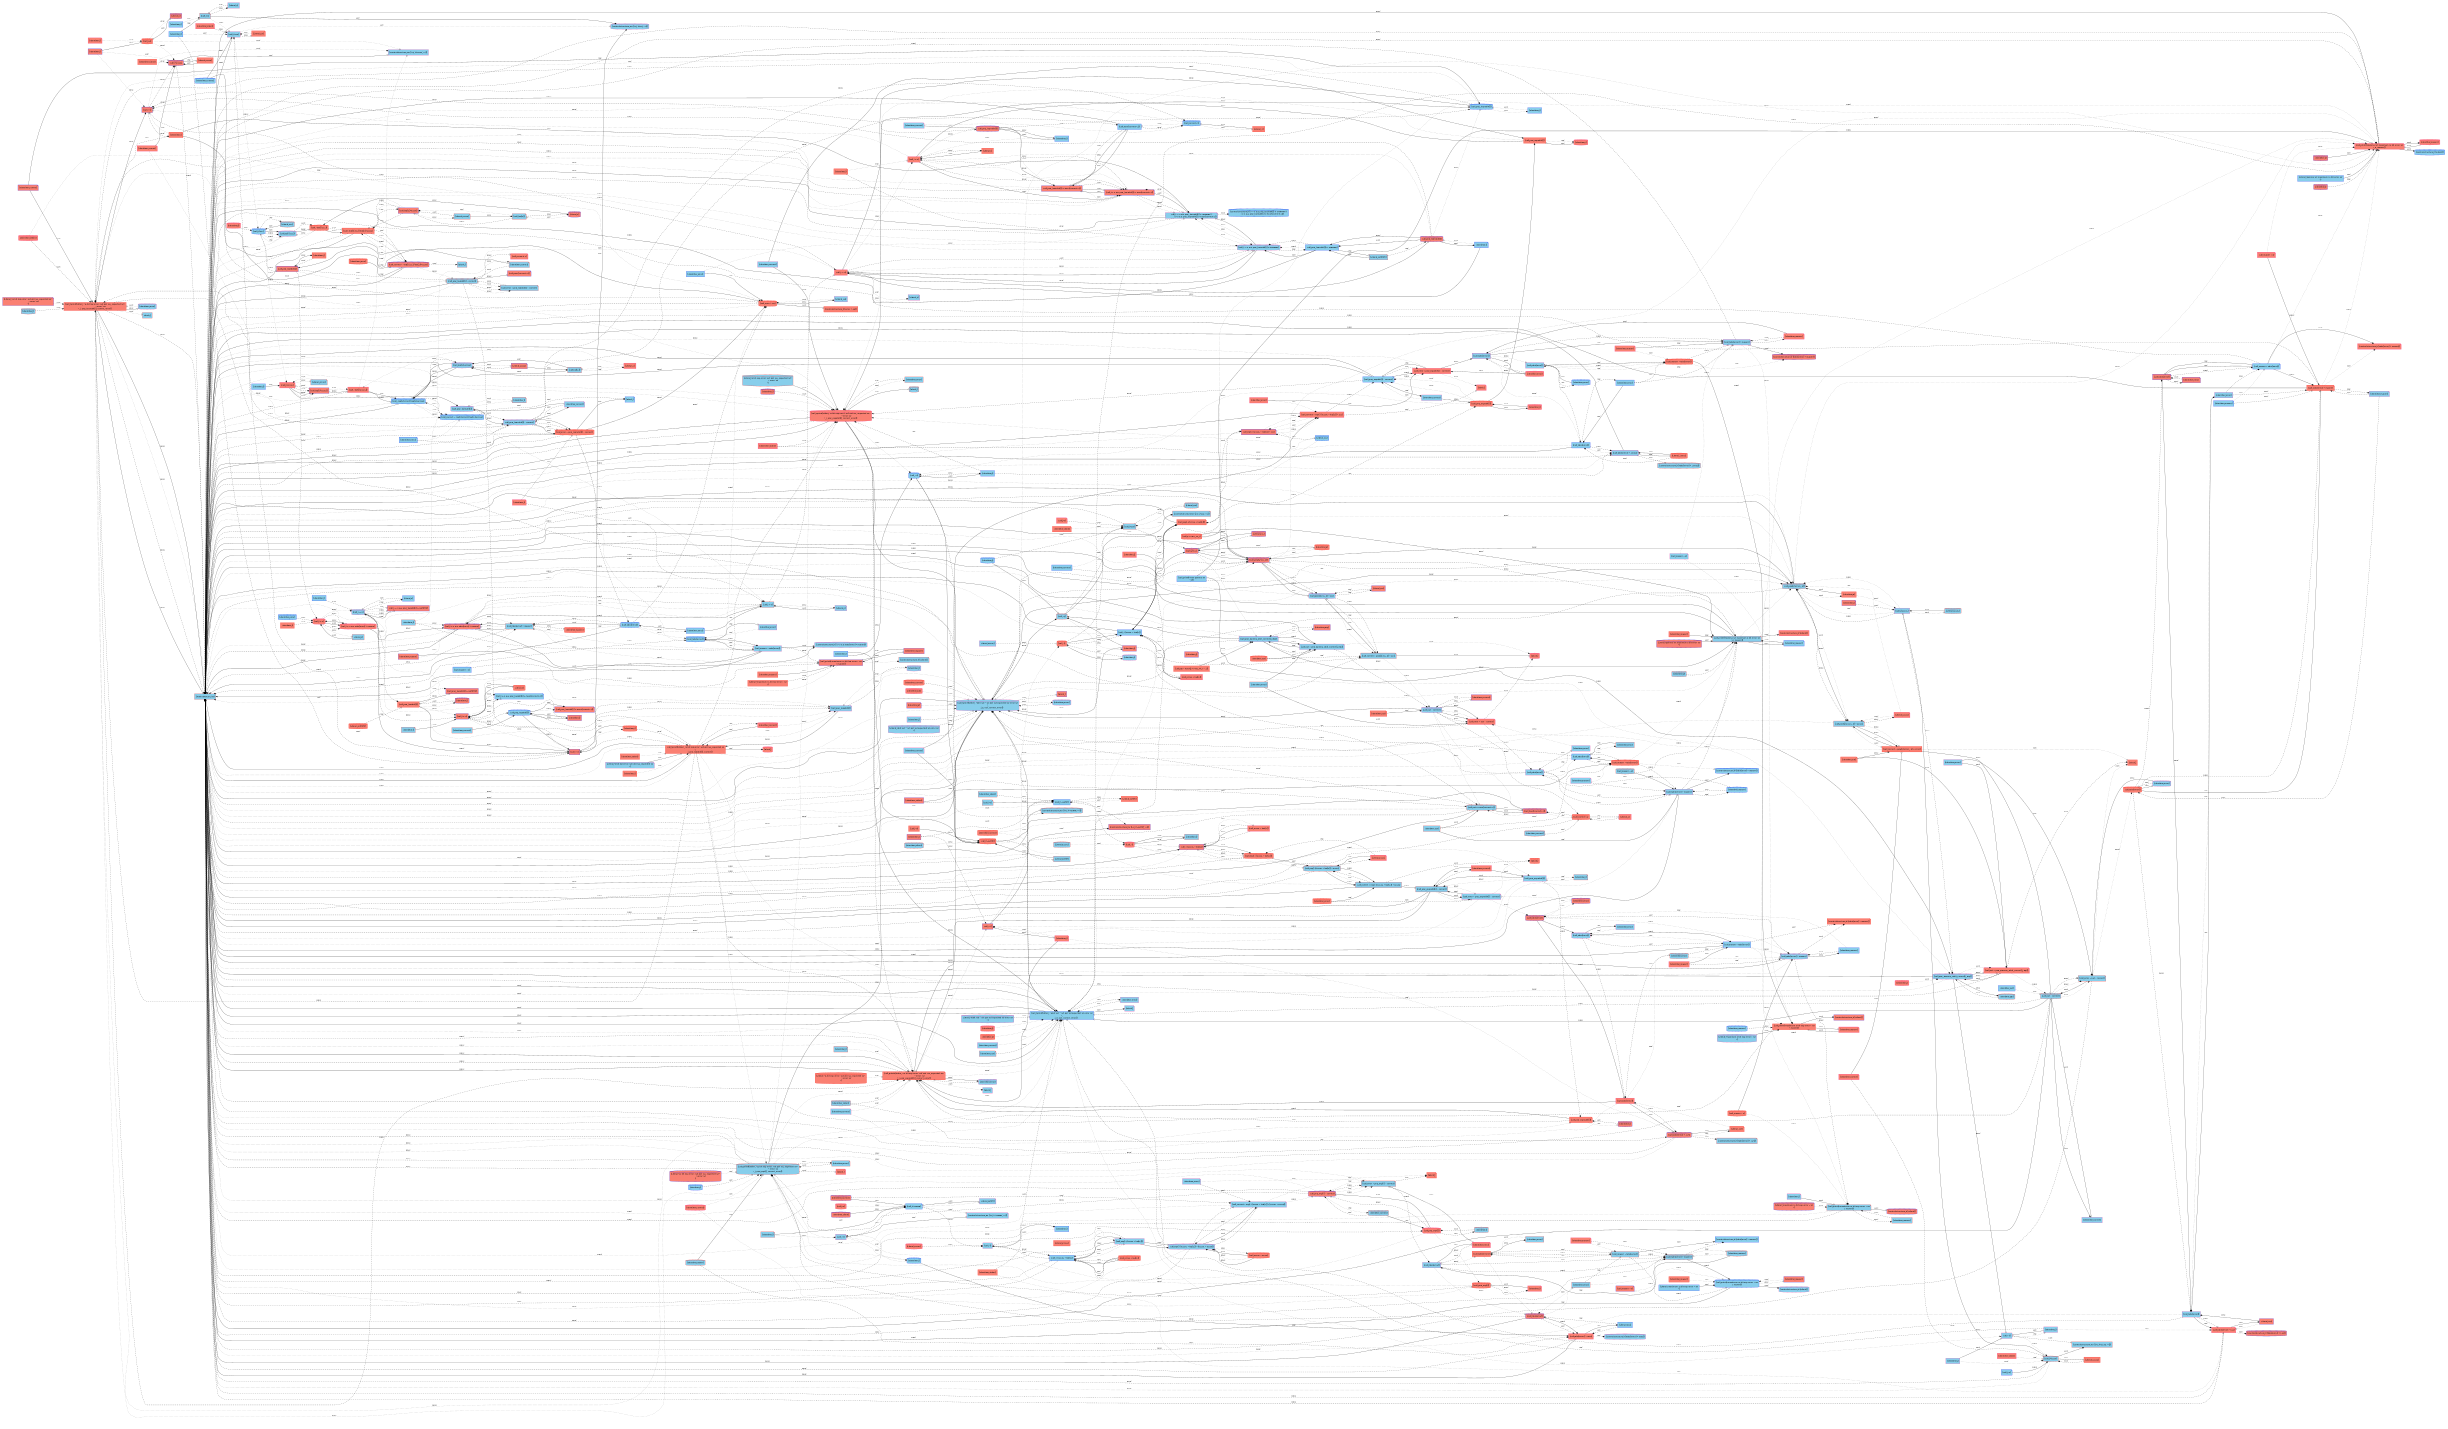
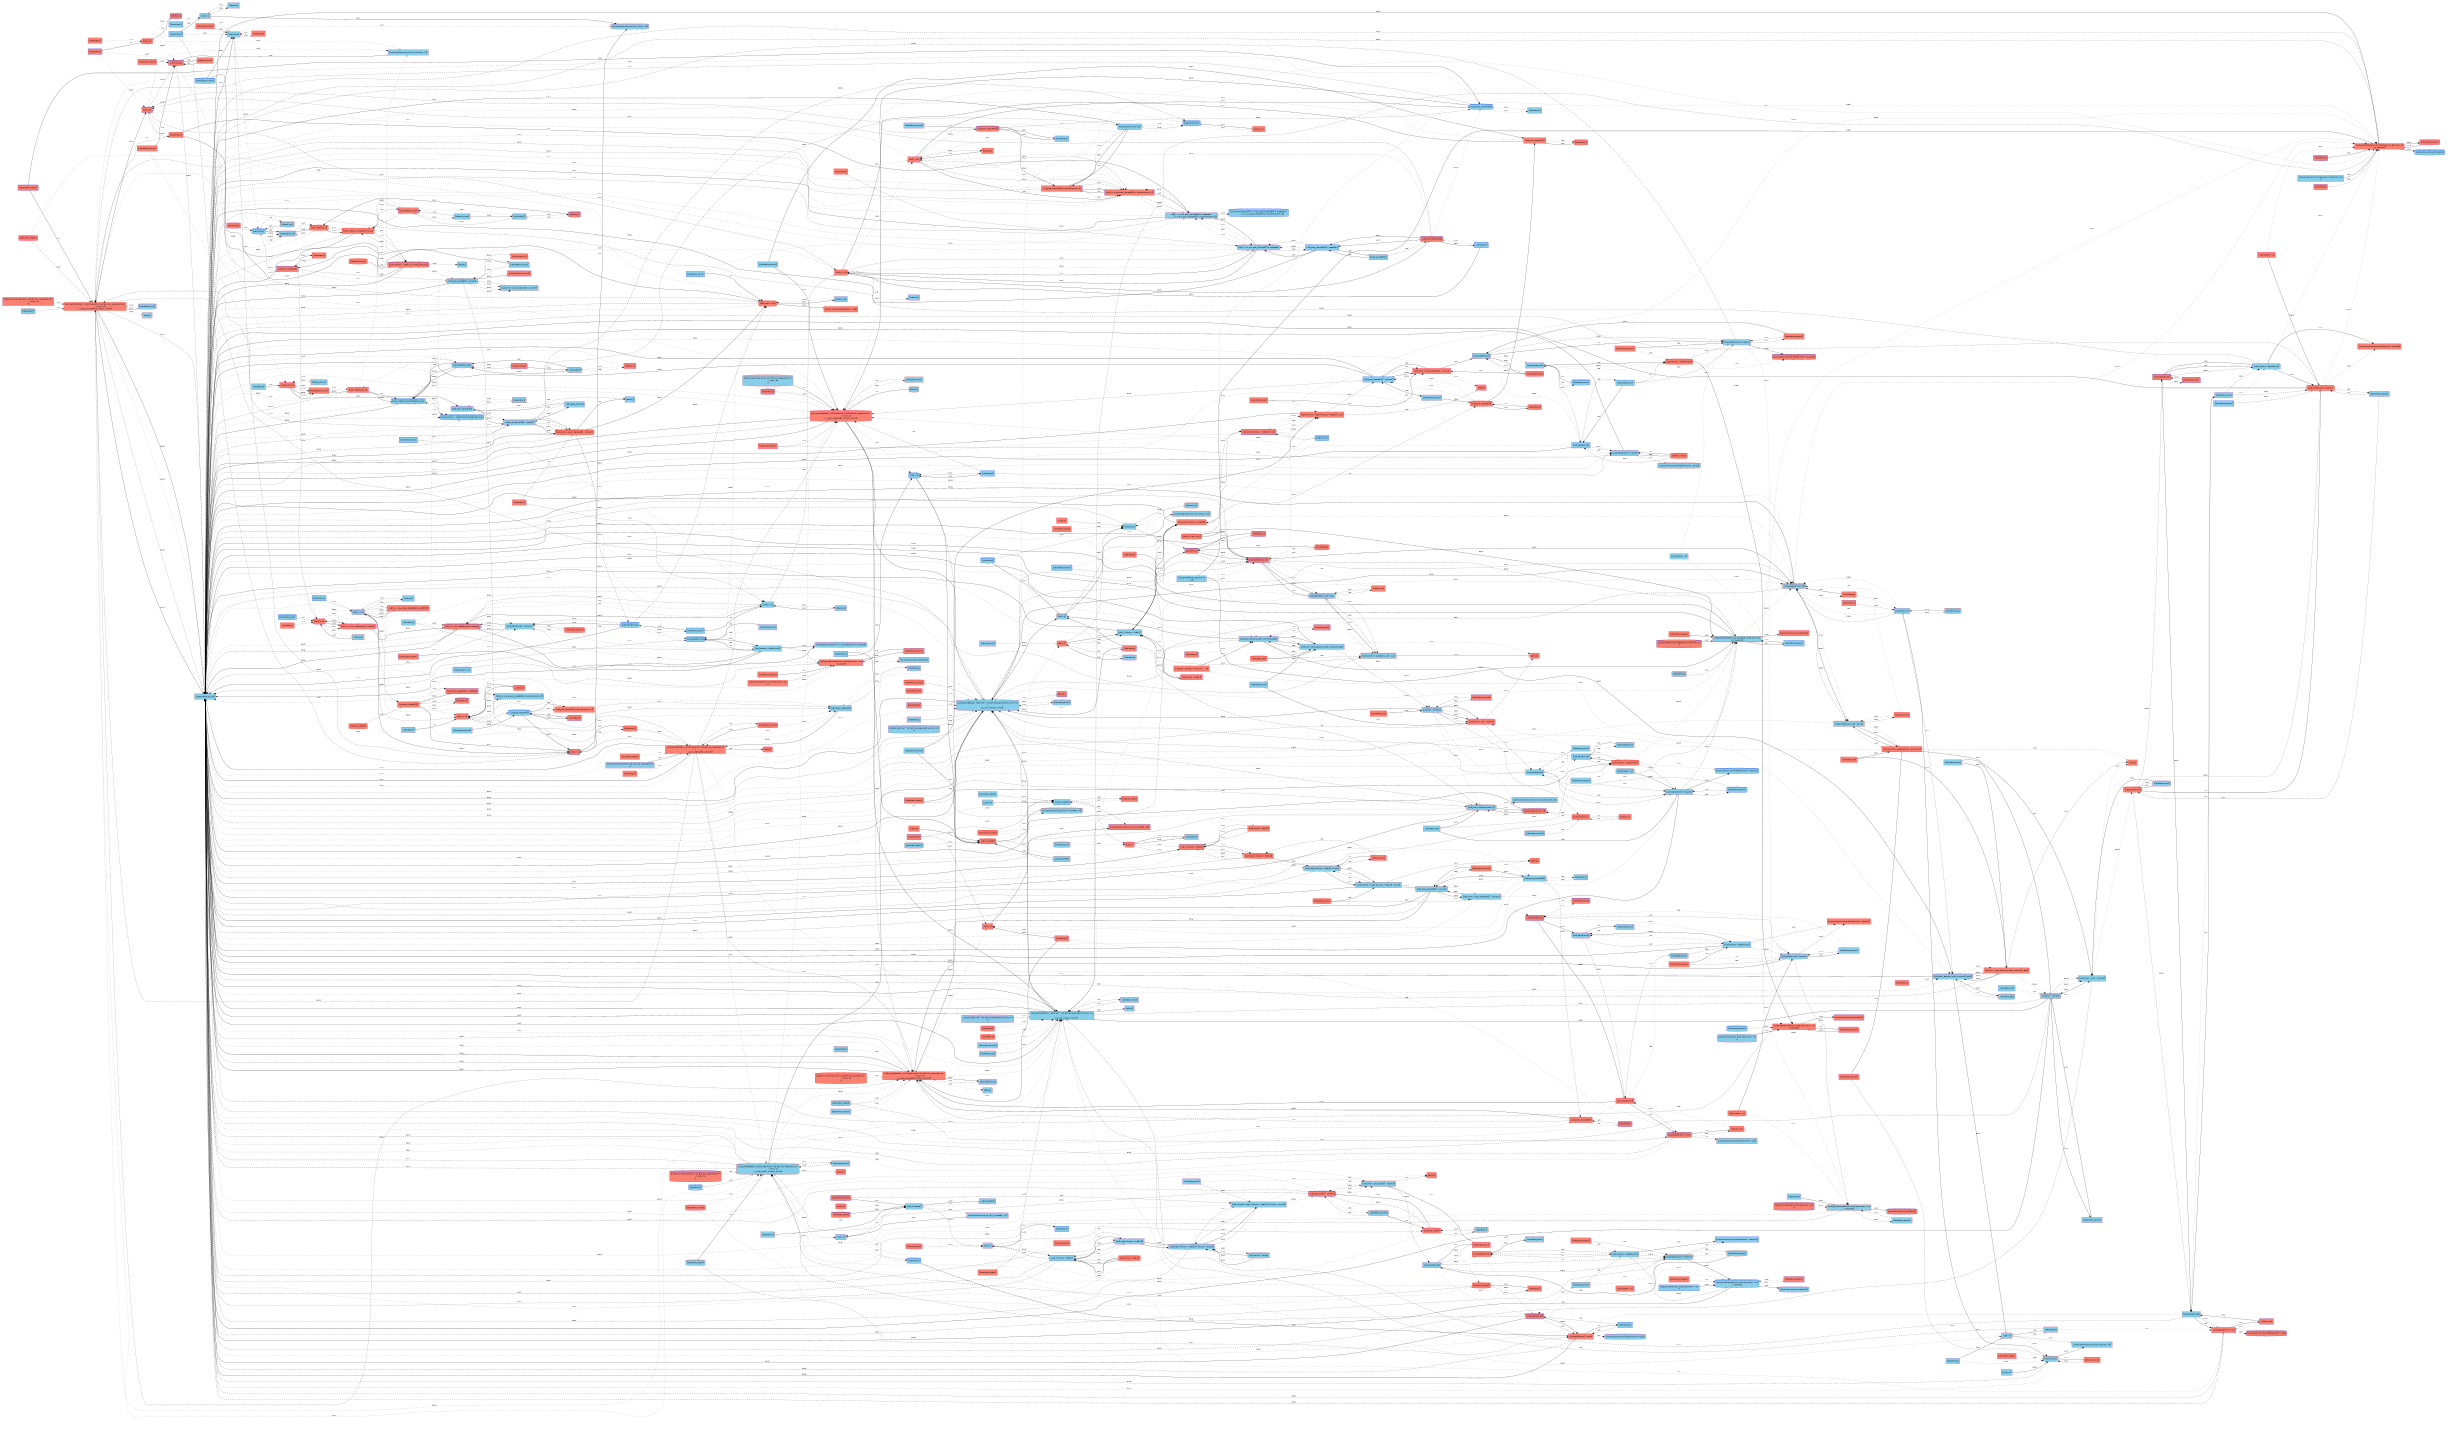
(272, 307) -> (223, 216)
(208, 363) -> (208, 365)
(1292, 423) -> (1292, 423)
(1156, 527) -> (1176, 596)
(575, 709) -> (575, 709)
none -> (1535, 800)
(1259, 1255) -> (1259, 1255)
